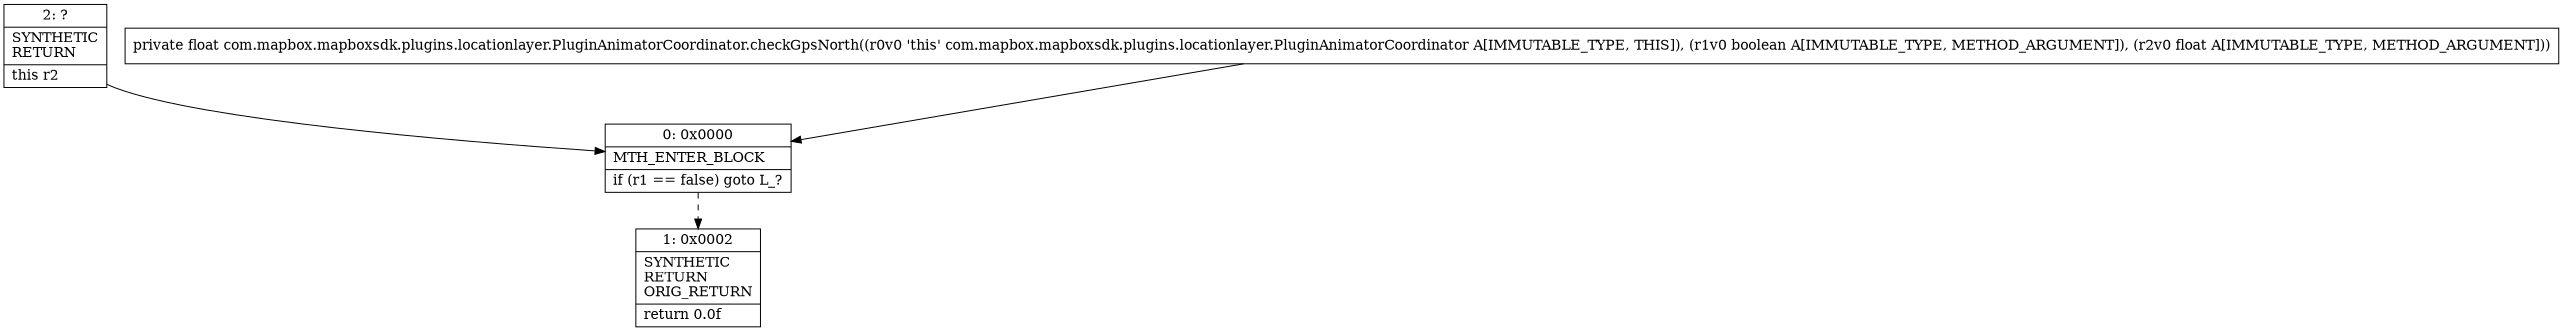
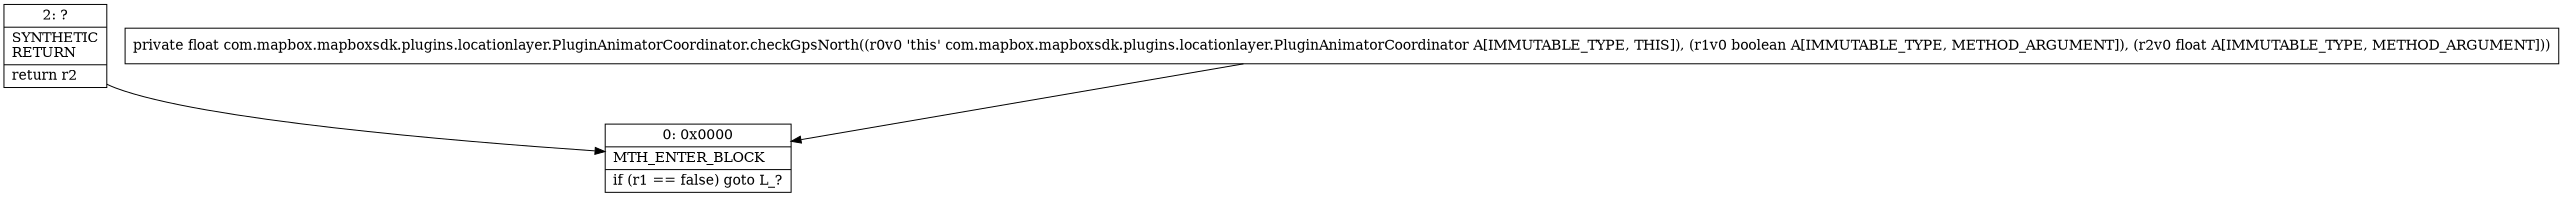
(36, 76) -> (45, 76)
(698, 278) -> none
